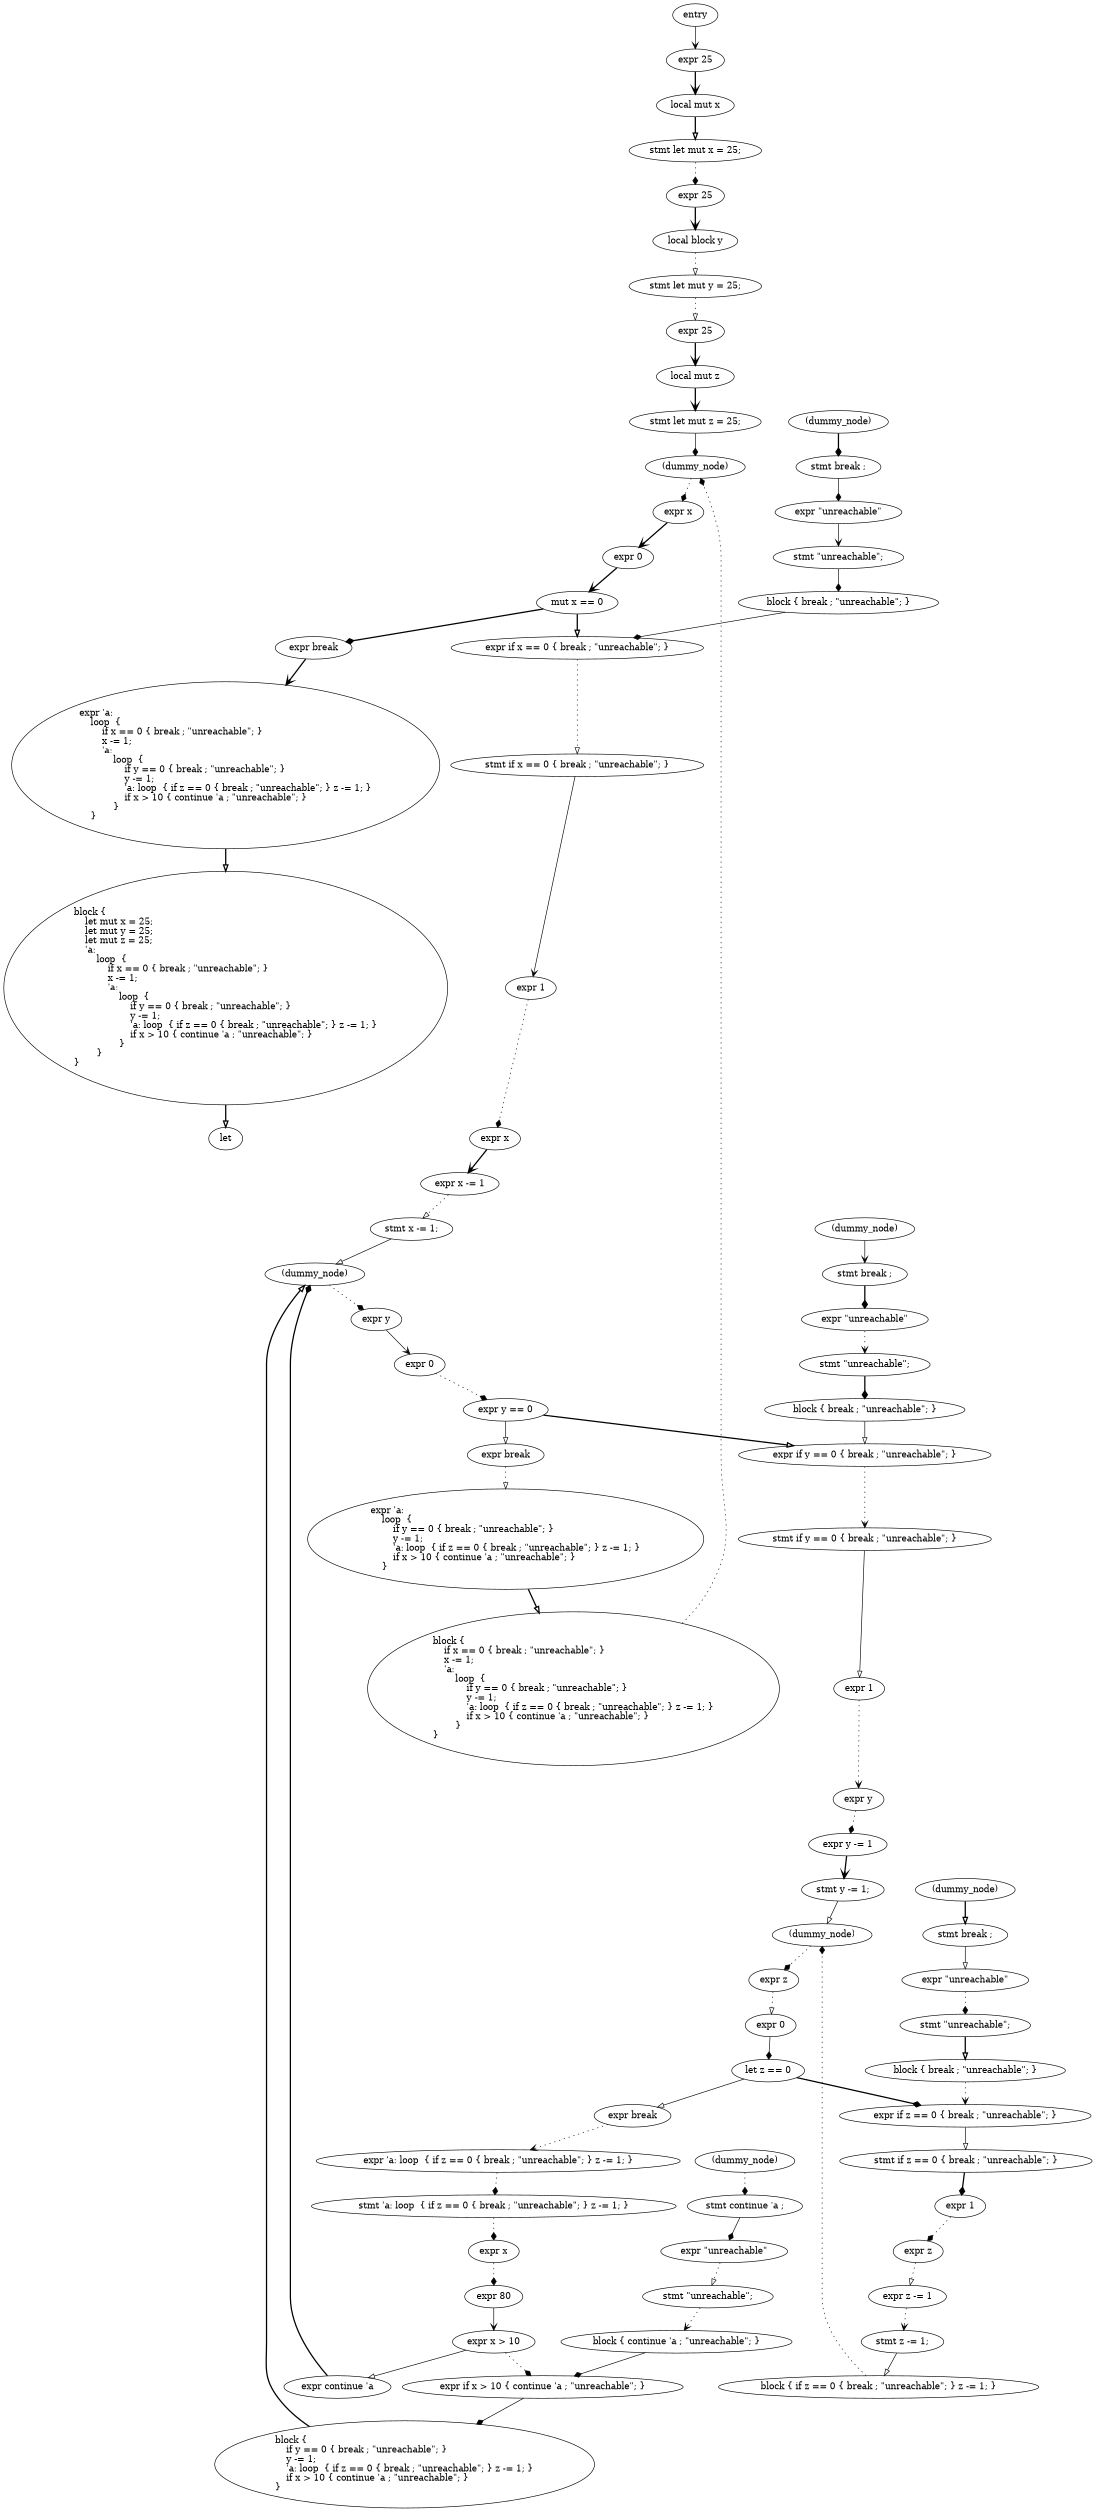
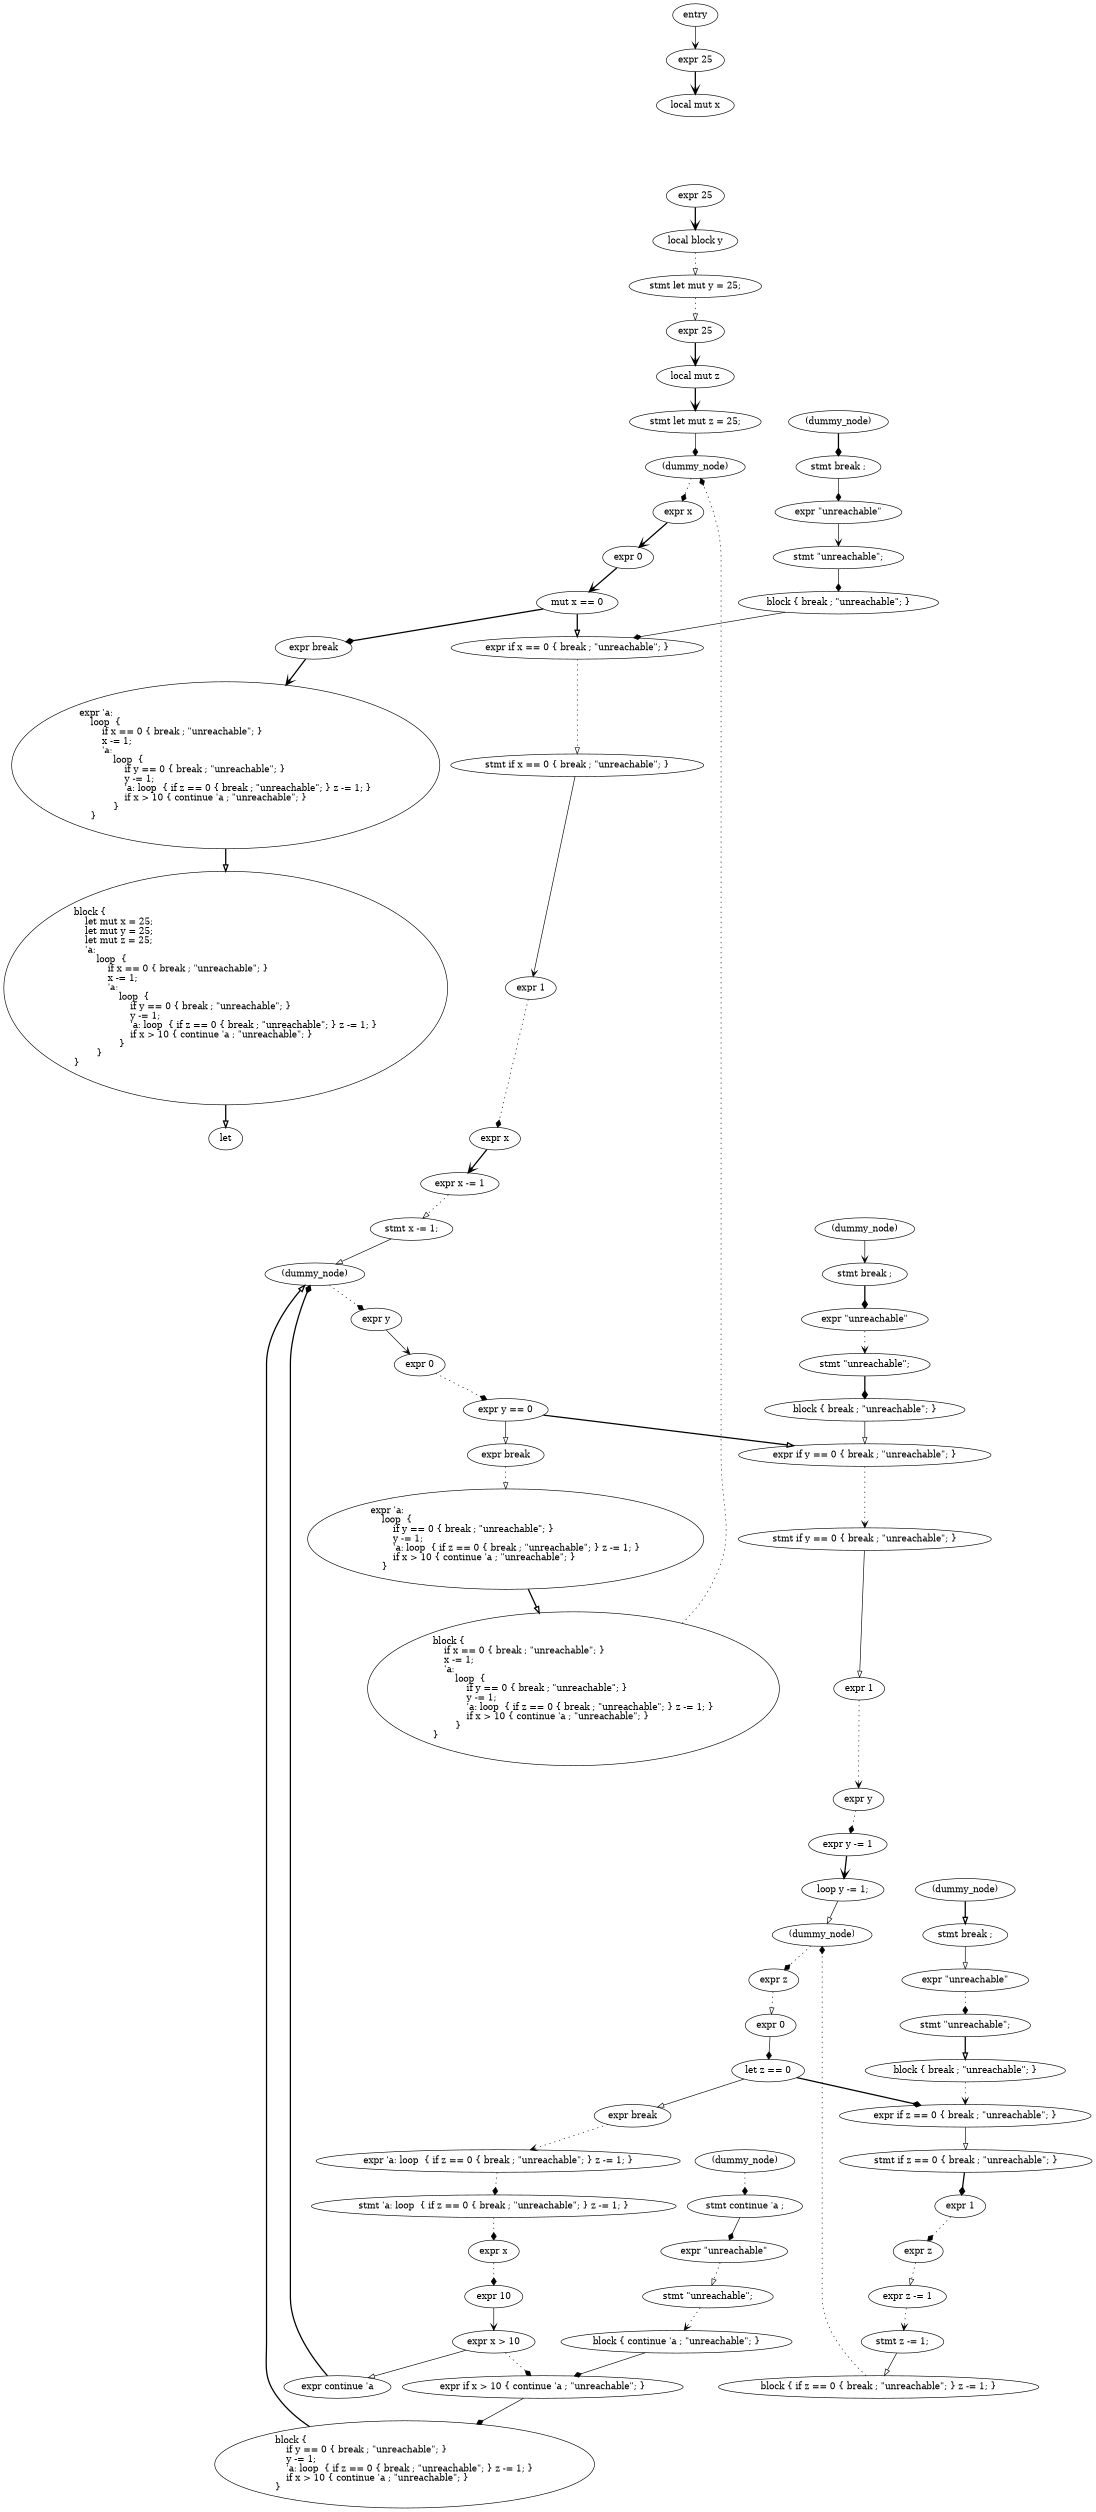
(695, 151) -> none
(843, 1890) -> (843, 1890)
(494, 2297) -> (494, 2297)
